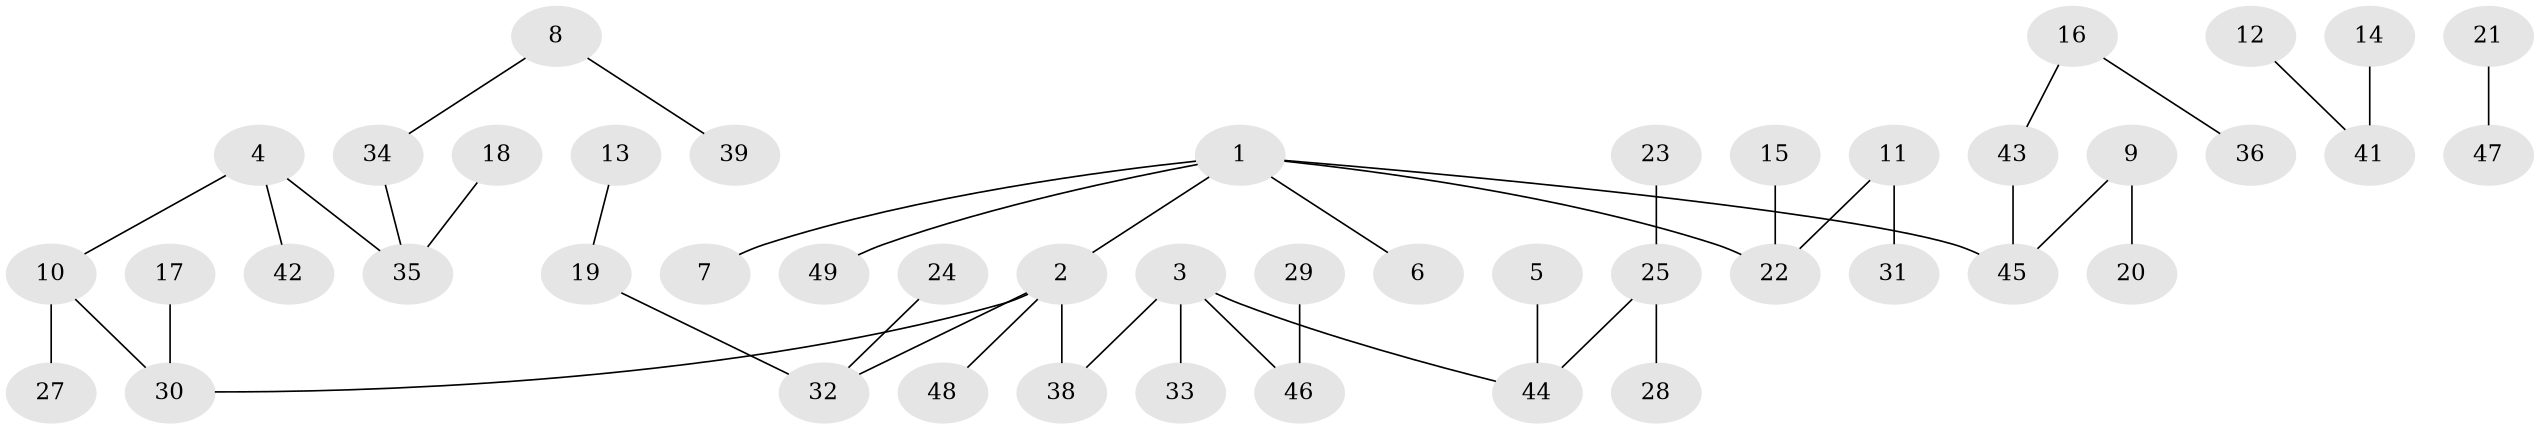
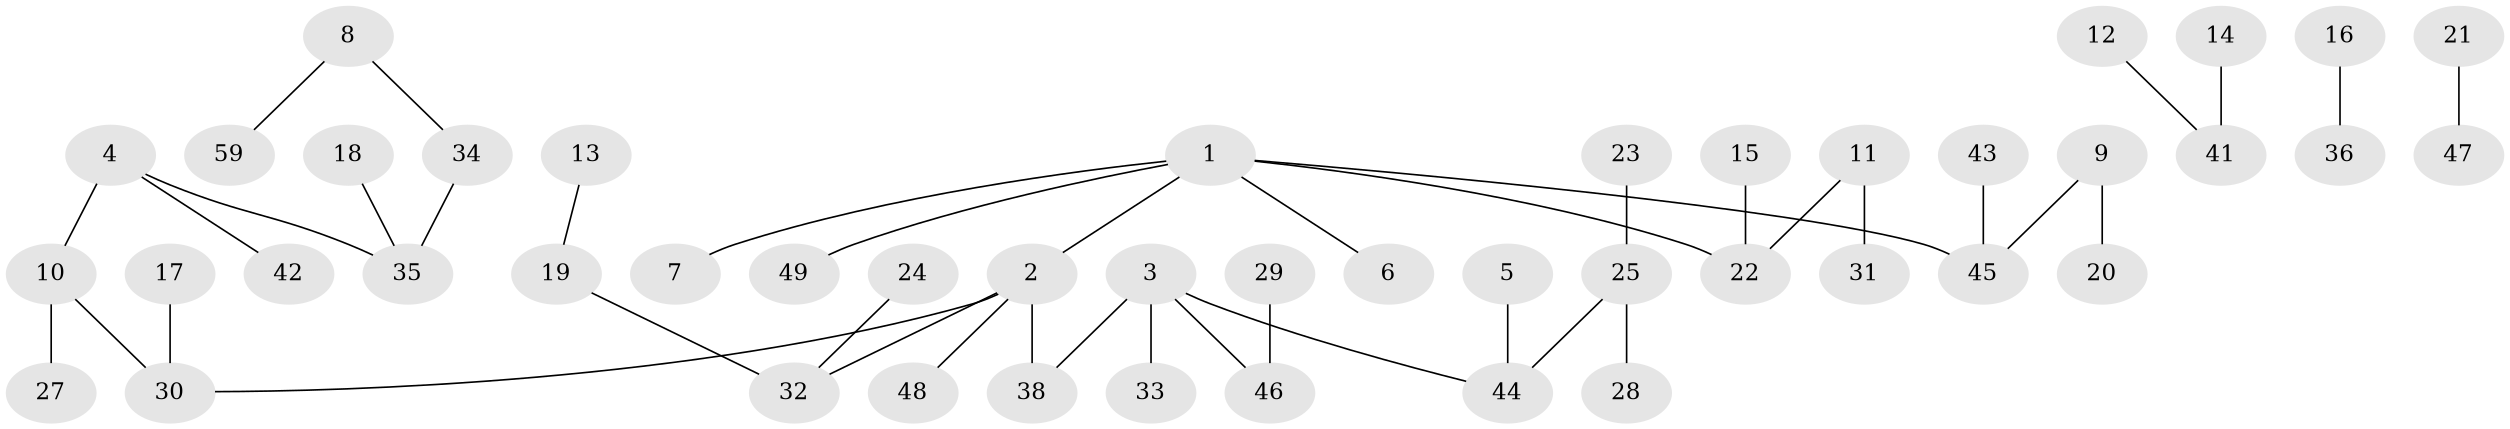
(2043, 96) -> none
(735, 155) -> (230, 155)
